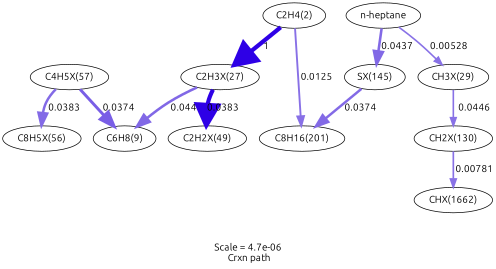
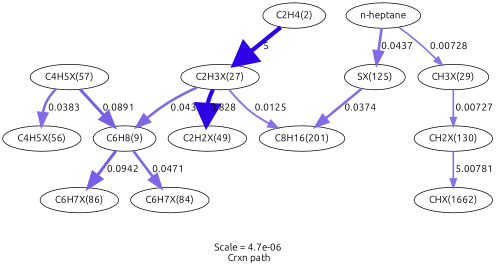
(265, 46) -> (265, 46)
(448, 46) -> (448, 46)
(298, 72) -> (247, 109)
(375, 77) -> (375, 77)
(118, 108) -> (118, 108)
(186, 108) -> (186, 108)
(222, 108) -> (222, 108)
(473, 108) -> (473, 108)
(42, 139) -> (42, 139)
(473, 169) -> (473, 169)
none -> (79, 200)
none -> (170, 200)
